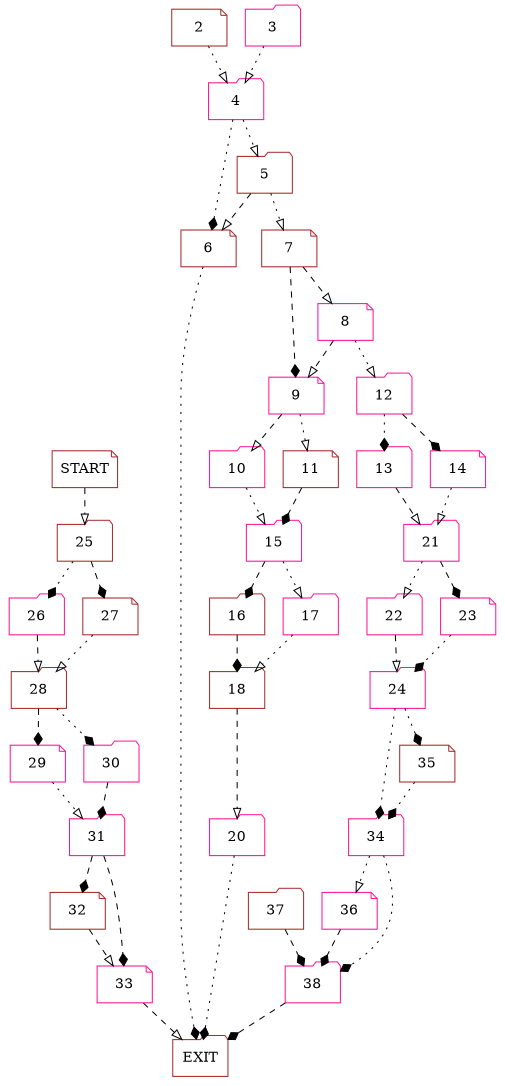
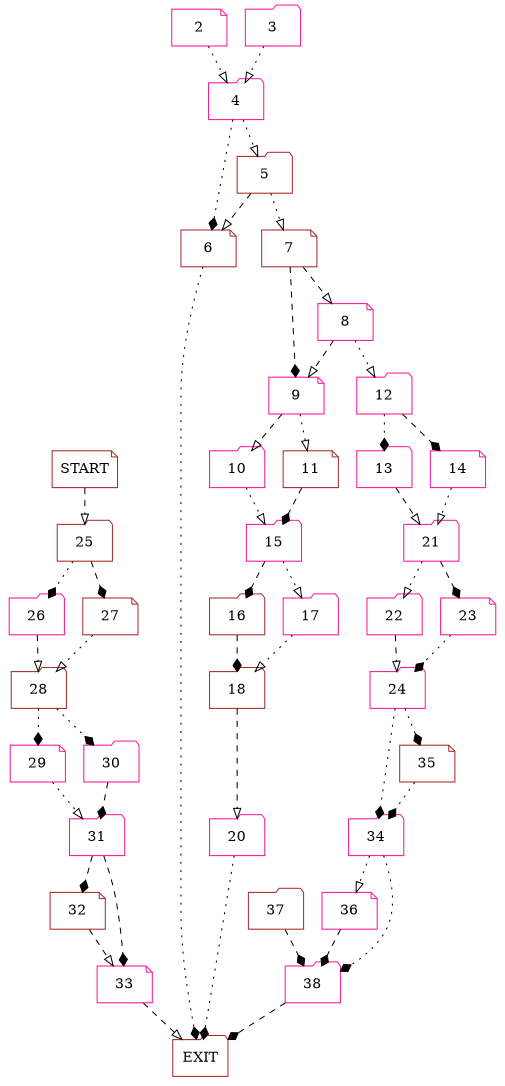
(199, 28) -> (199, 28)
(38, 721) -> (38, 721)
